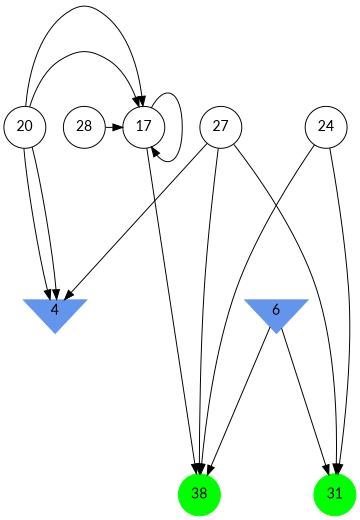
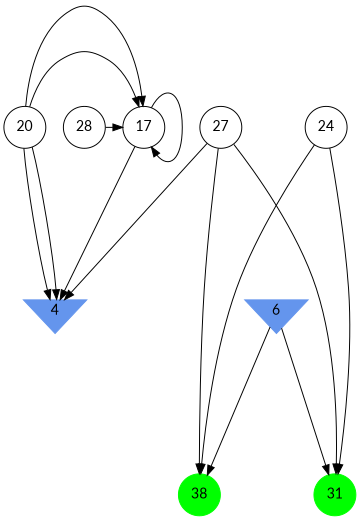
(171, 306) -> (100, 219)
